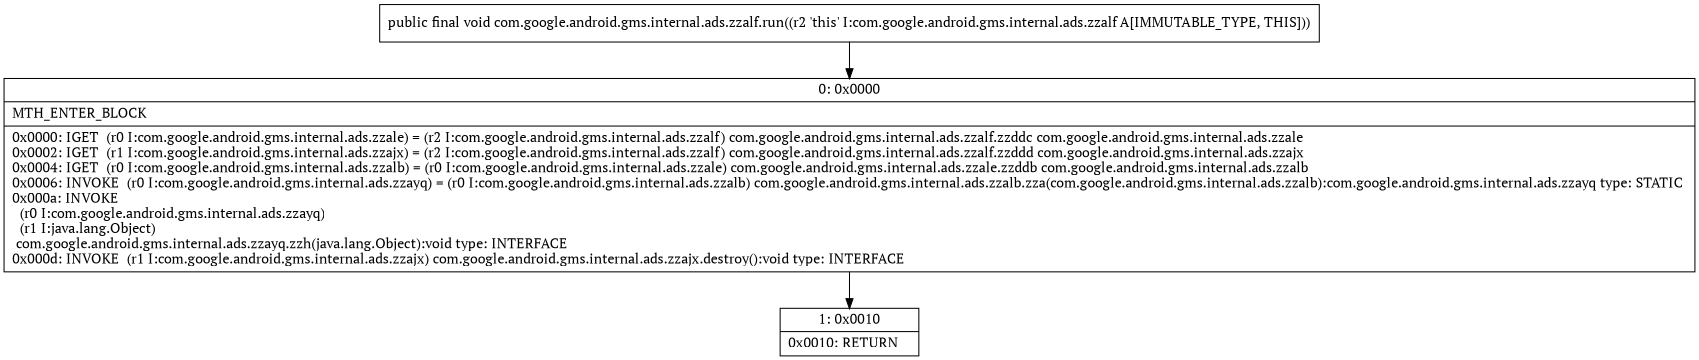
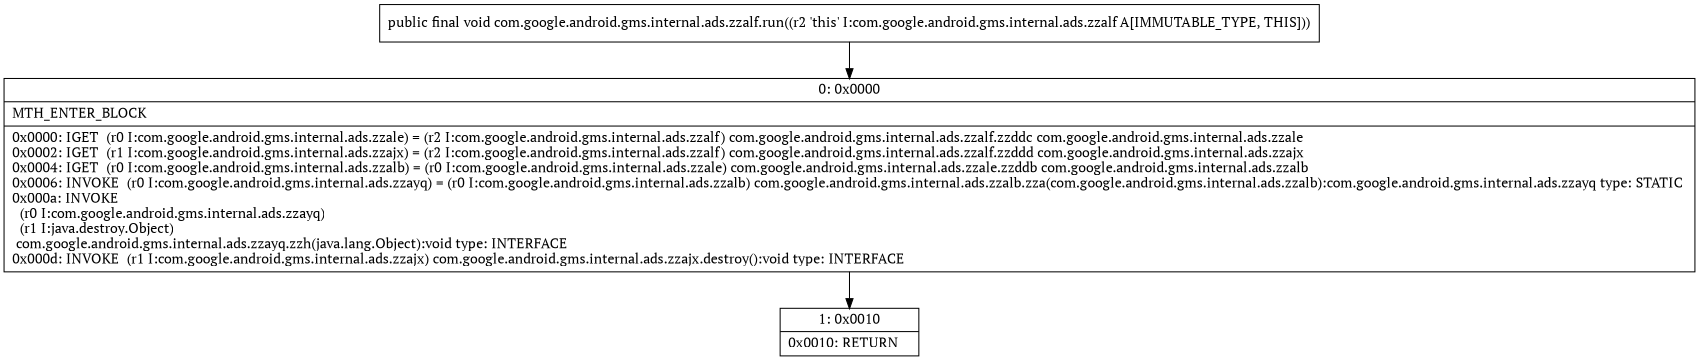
(84, 229) -> (93, 229)
